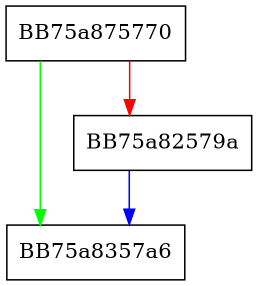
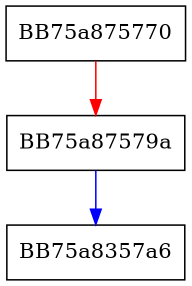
(40, 135) -> none
(163, 143) -> (96, 143)
